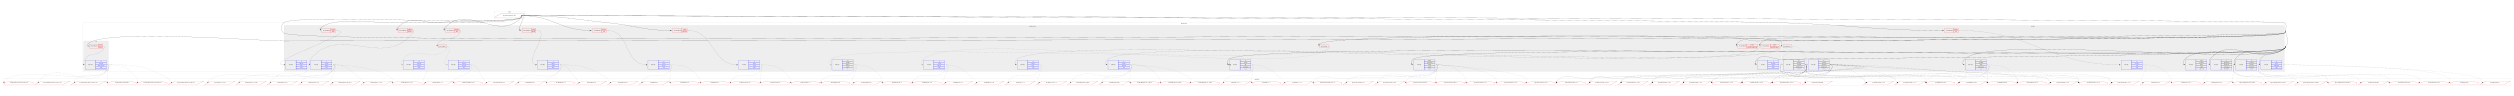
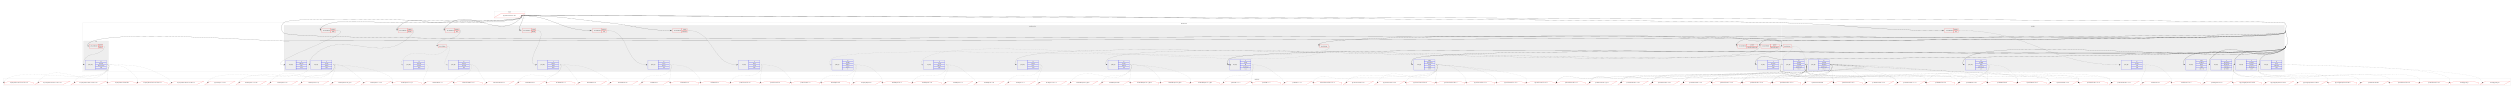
none -> (1848, 83)
